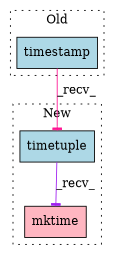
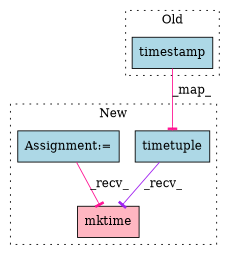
(77, 91) -> (192, 91)
none -> (68, 146)
